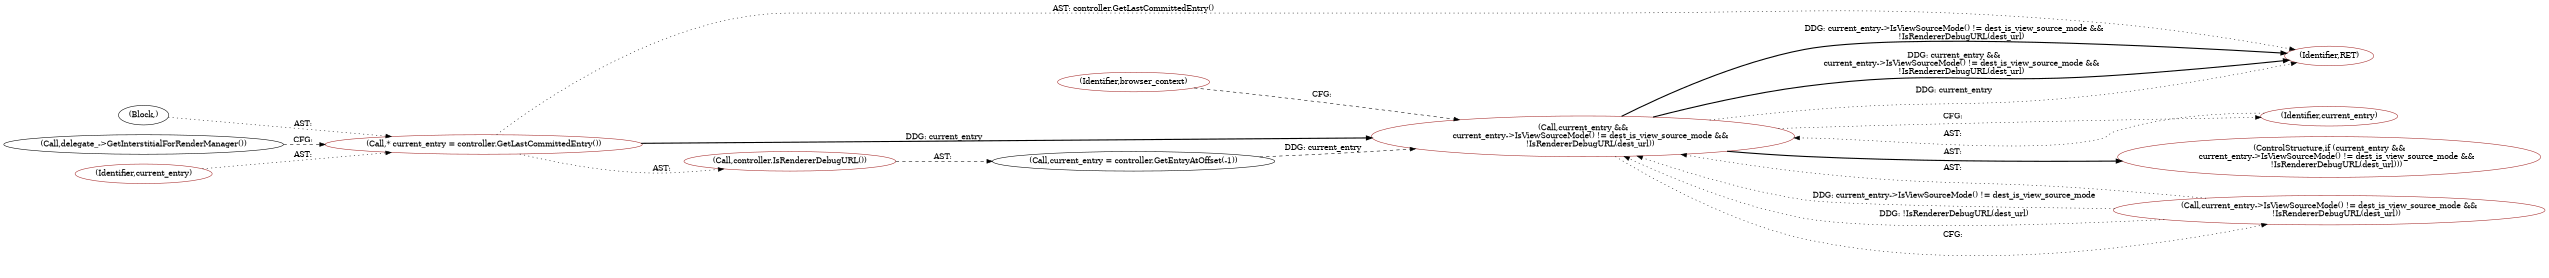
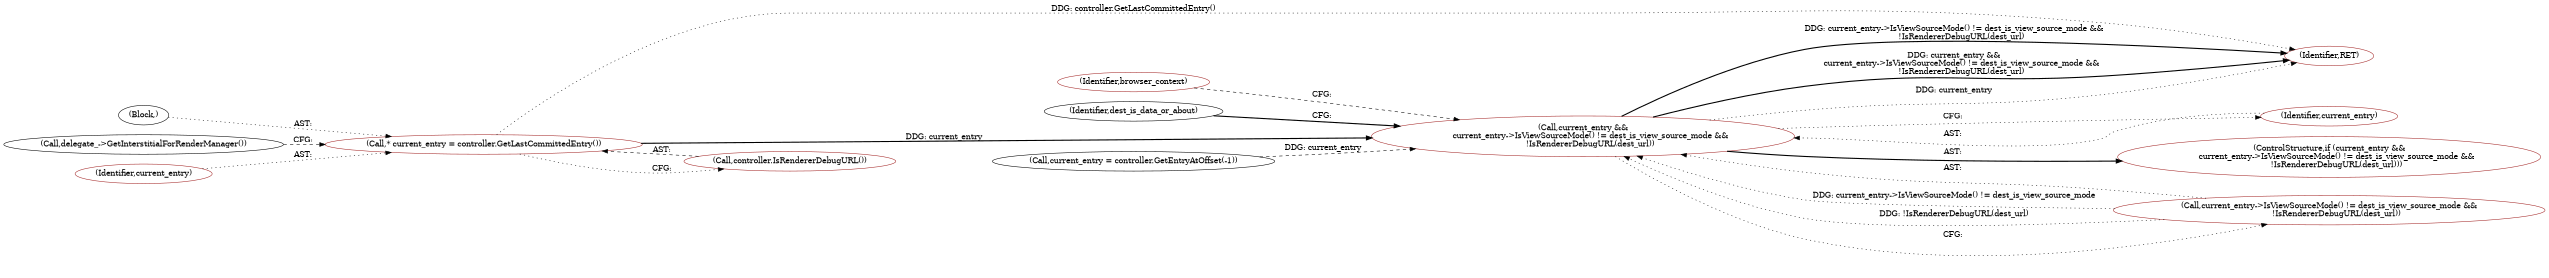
(1134, 9) -> (1134, 9)
none -> (1134, 111)
(941, 161) -> (653, 154)
(663, 169) -> (663, 169)
